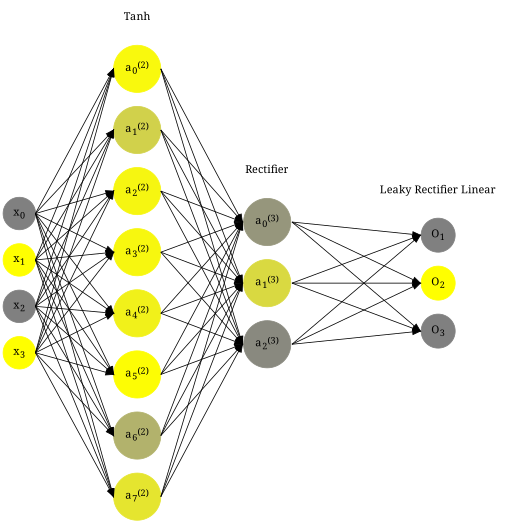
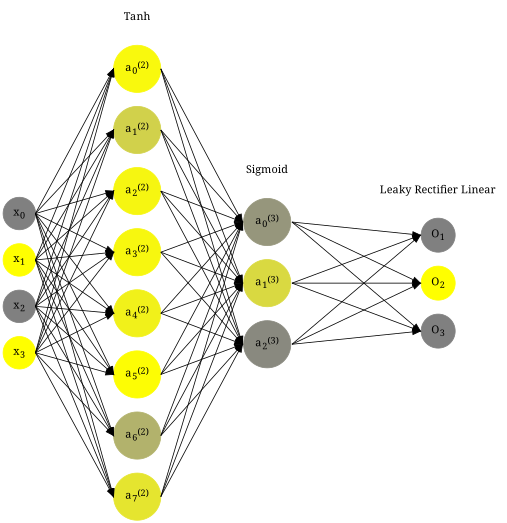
(267, 170) -> (267, 170)
